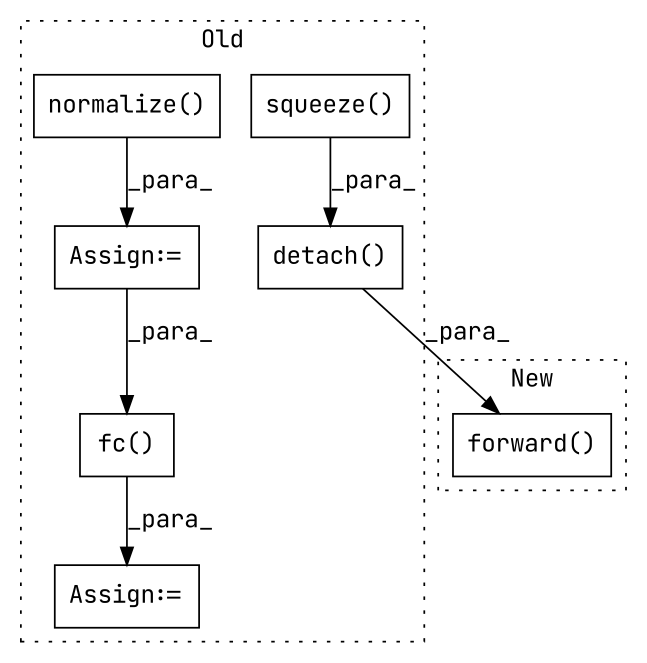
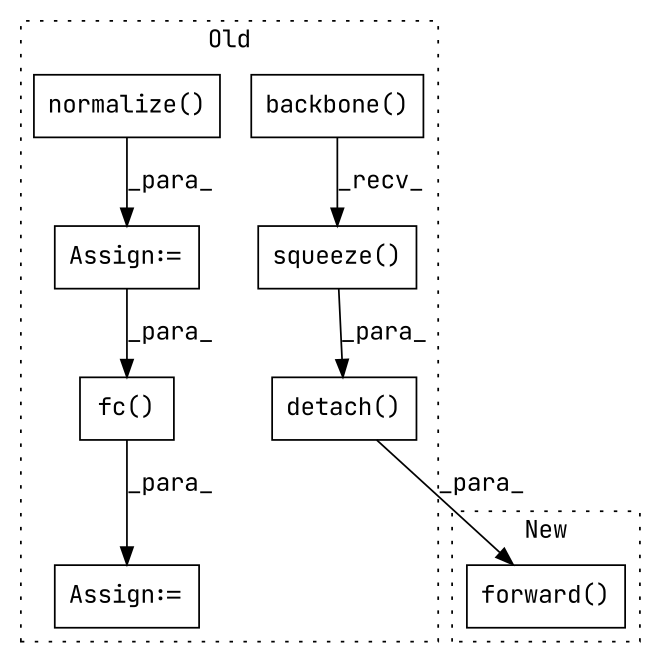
none -> (337, 106)
